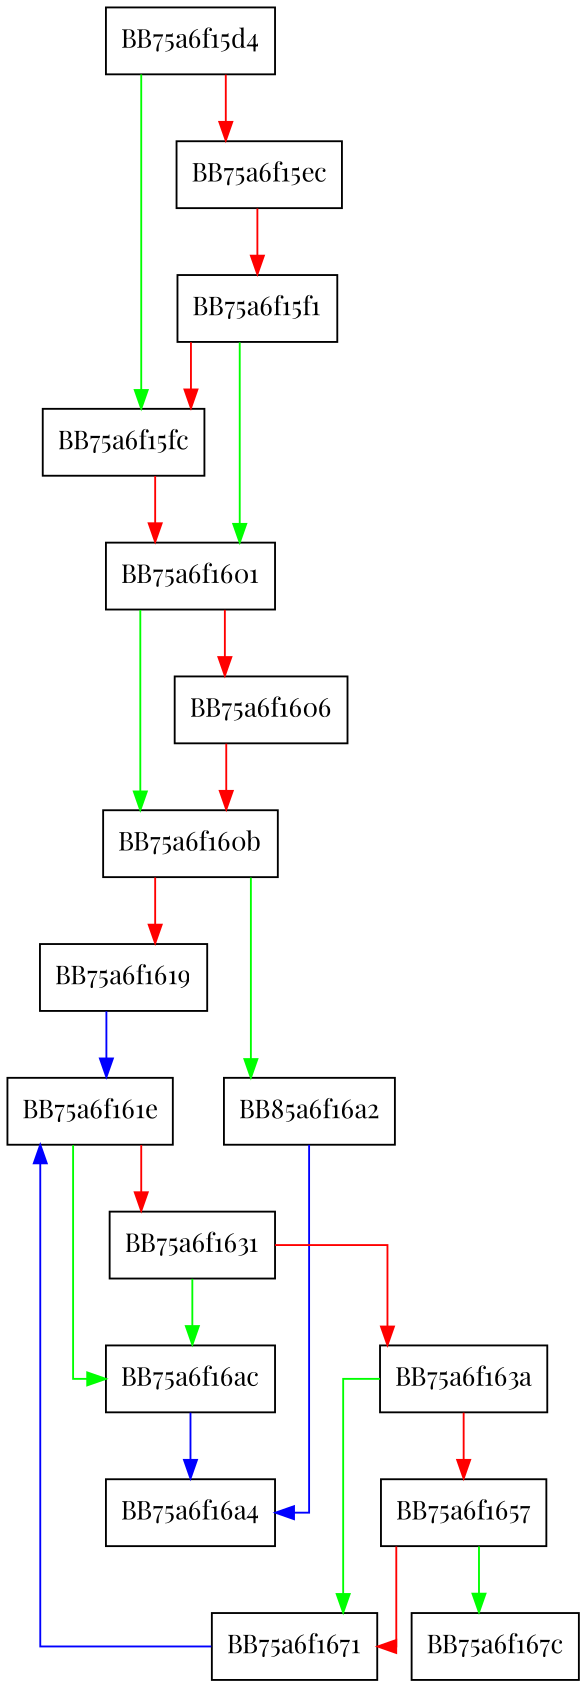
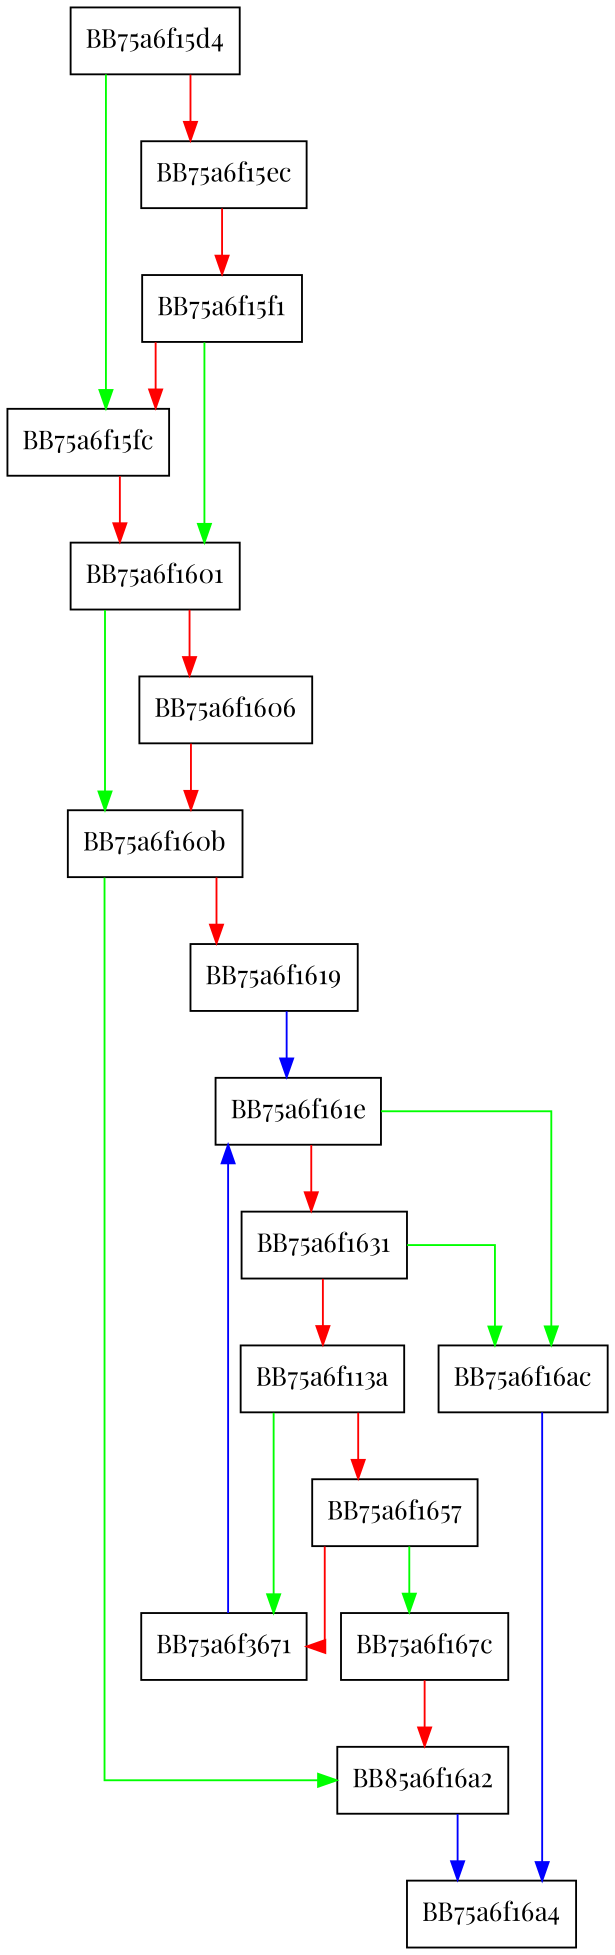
(464, 1379) -> (322, 1379)
(295, 1646) -> (224, 1646)
none -> (425, 1704)
